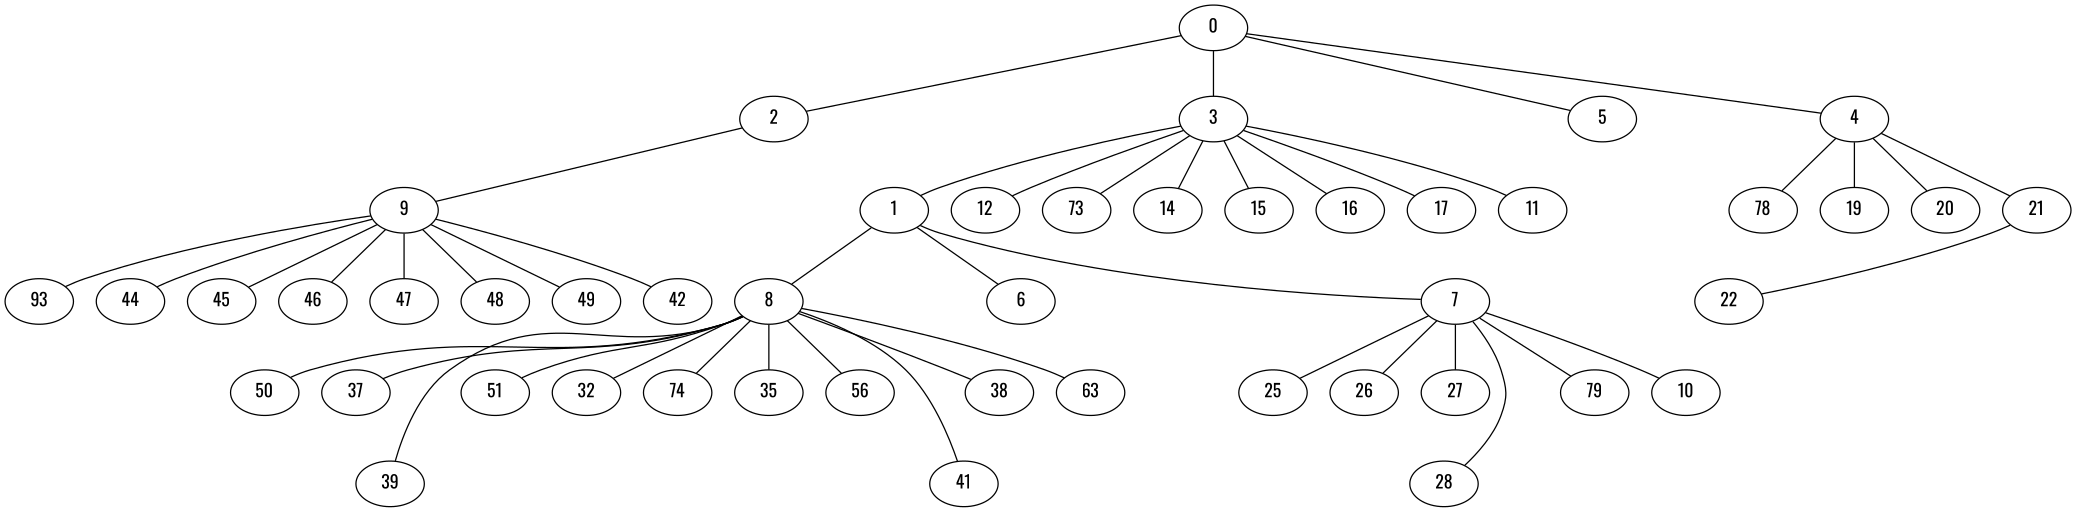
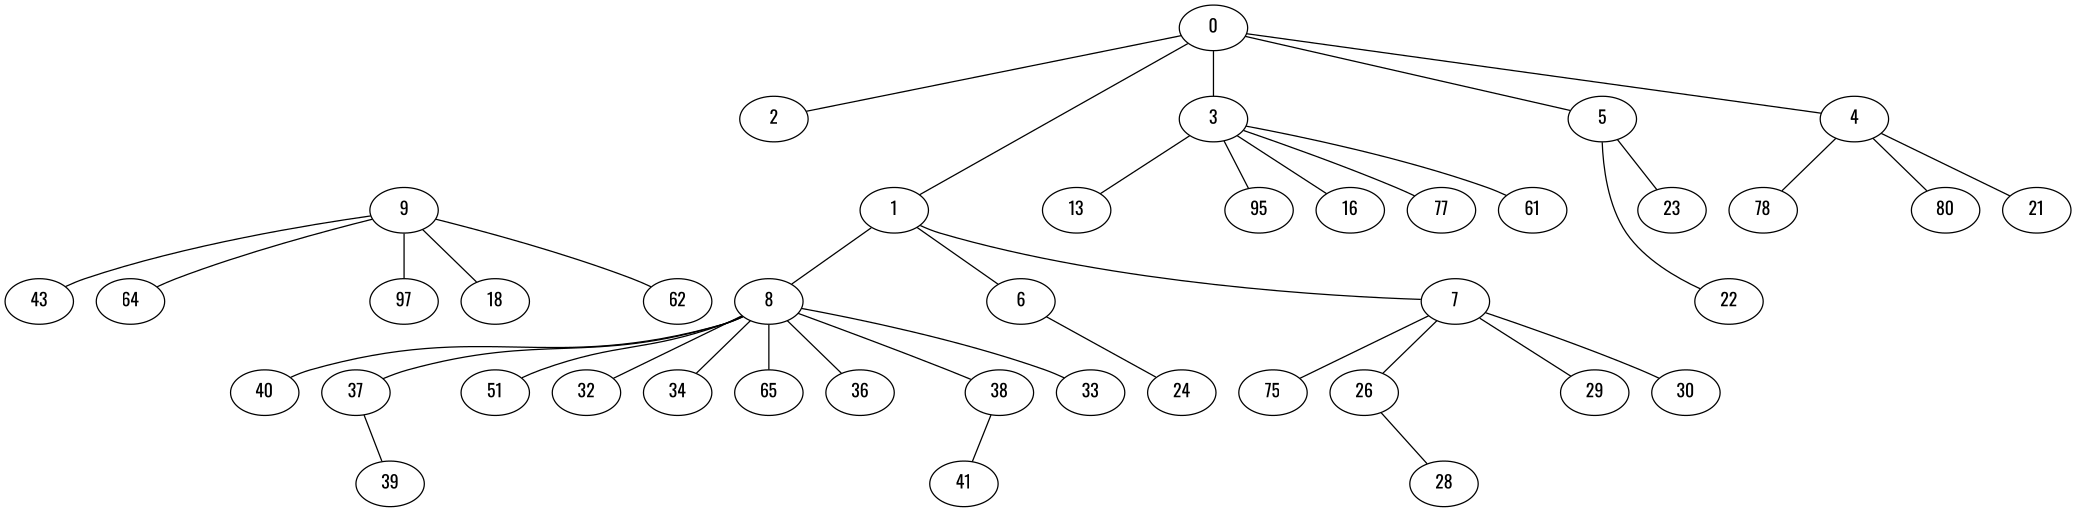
(1049, 155) -> (1054, 119)
(589, 165) -> none
(985, 210) -> none
(1077, 210) -> (1077, 210)
(1168, 210) -> none
(1259, 210) -> (1259, 210)
(1441, 210) -> (1441, 210)
(1533, 210) -> (1533, 210)
none -> (1672, 210)
(1854, 210) -> none
(1946, 210) -> (1946, 210)
(1887, 265) -> (1626, 232)
(39, 301) -> (39, 301)
(130, 301) -> (130, 301)
(222, 301) -> none
(313, 301) -> none
(404, 301) -> (404, 301)
(495, 301) -> (495, 301)
(586, 301) -> none
(678, 301) -> (678, 301)
(540, 335) -> (373, 438)
(900, 365) -> (982, 438)
(265, 393) -> (265, 393)
(678, 393) -> (678, 393)
(769, 393) -> (769, 393)
(860, 393) -> (860, 393)
(1091, 393) -> (1091, 393)
none -> (1182, 393)
(1273, 393) -> (1273, 393)
(1455, 393) -> none
(1595, 393) -> (1595, 393)
(1686, 393) -> (1686, 393)
(1506, 396) -> (1404, 438)
